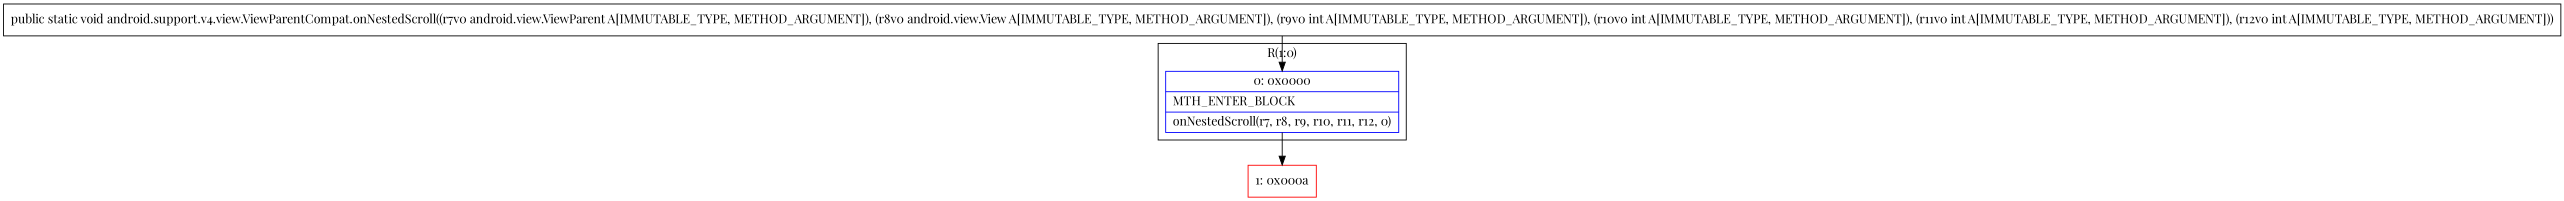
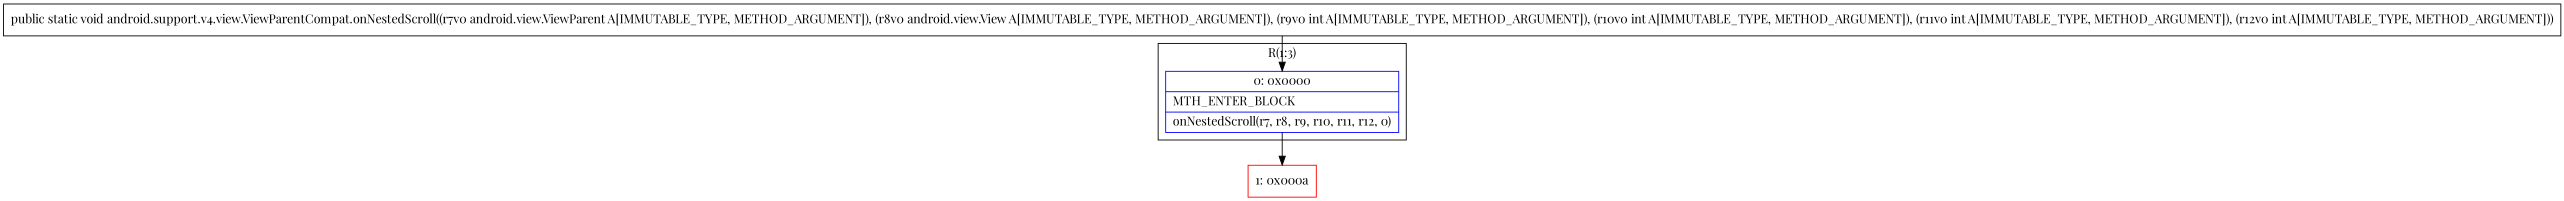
(1282, 54) -> (1282, 54)
